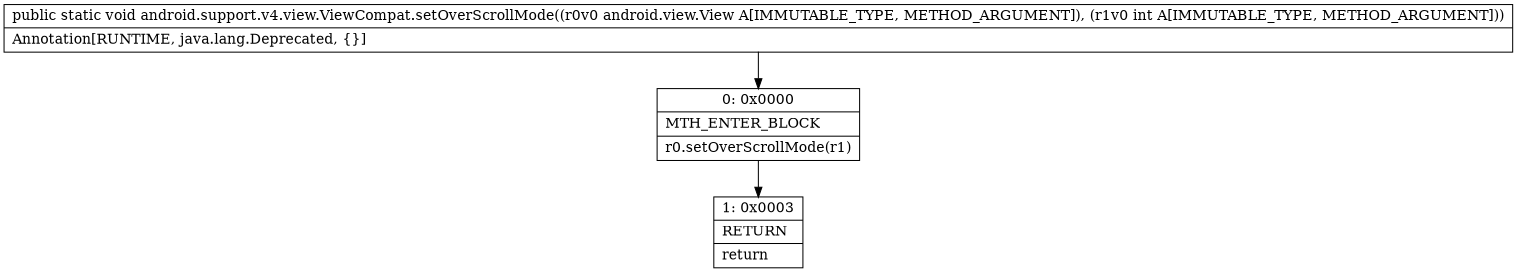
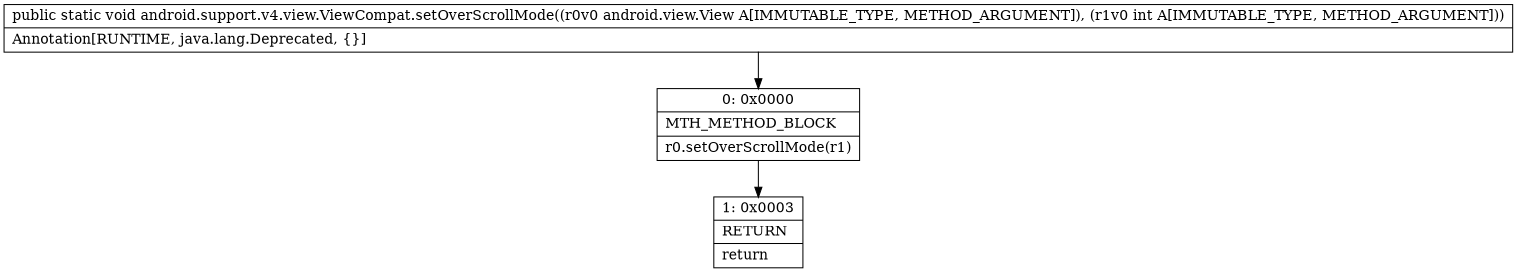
(743, 124) -> (751, 124)
